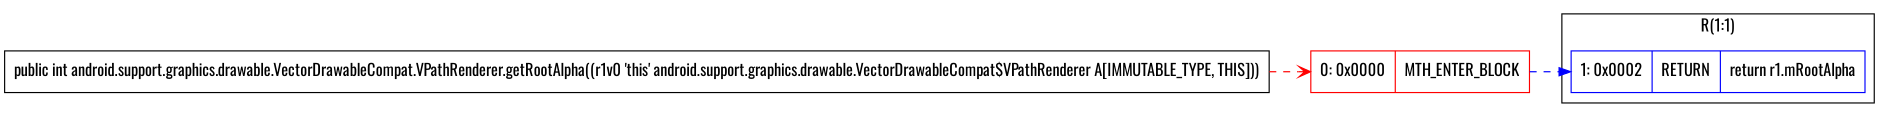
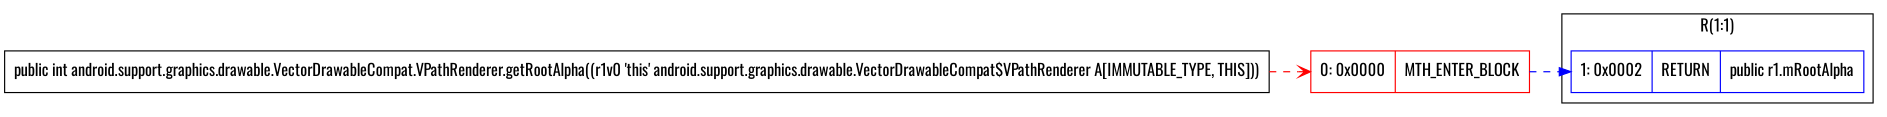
(1793, 71) -> (1792, 71)
